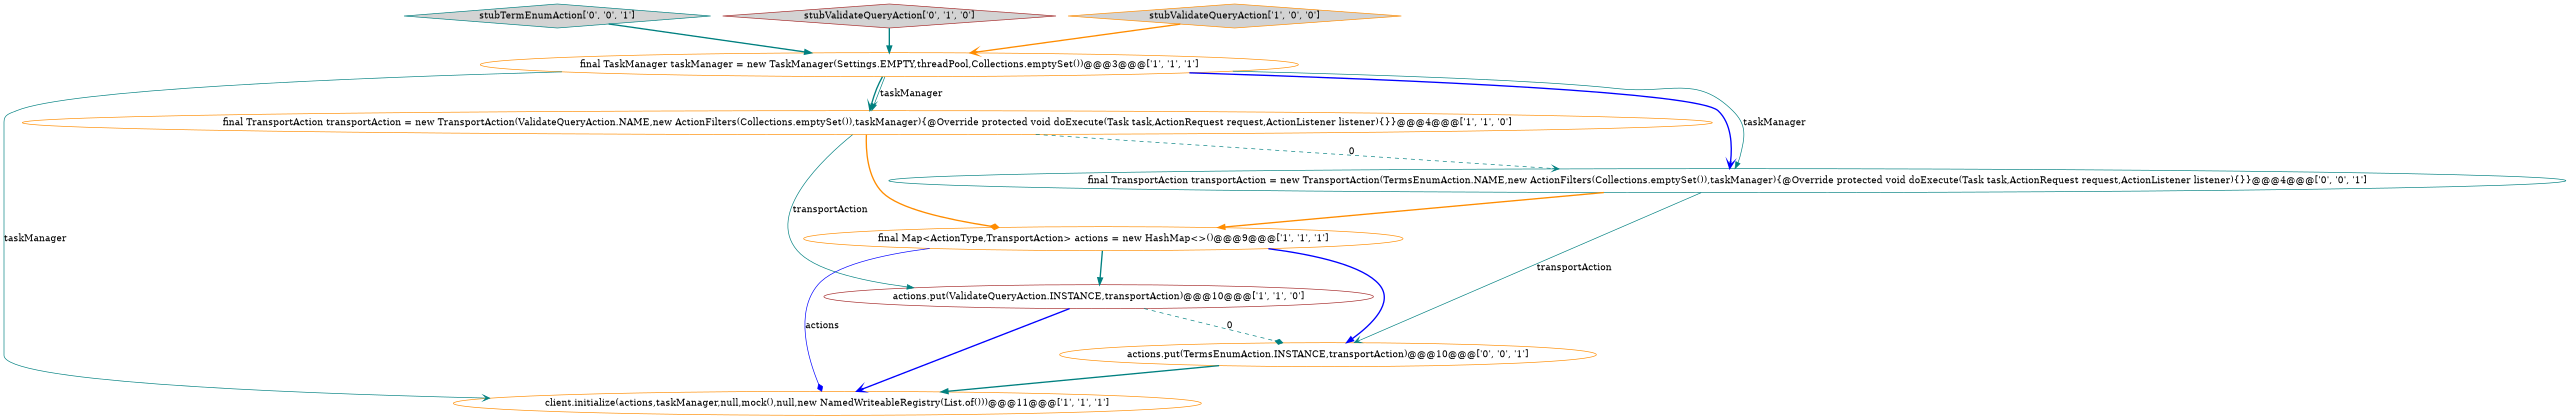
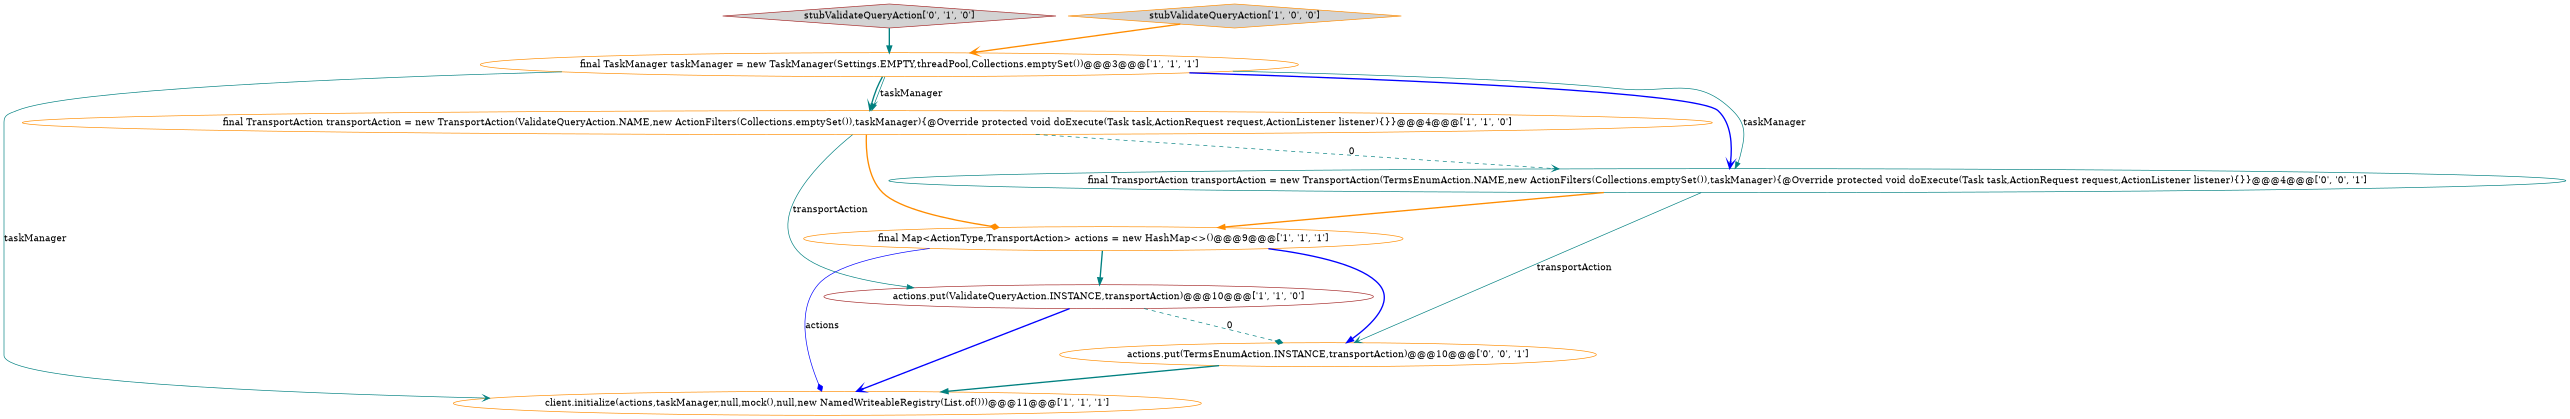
(557, 16) -> none
